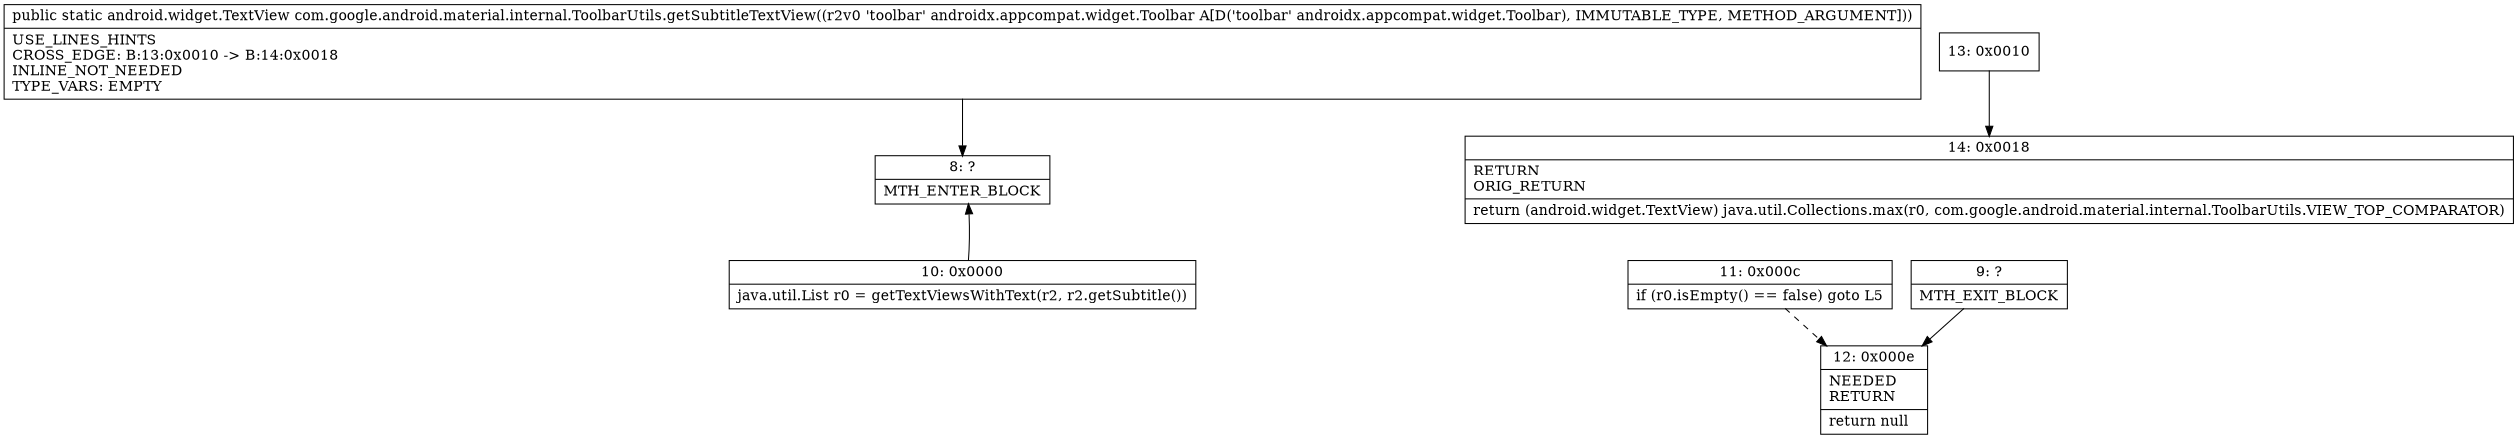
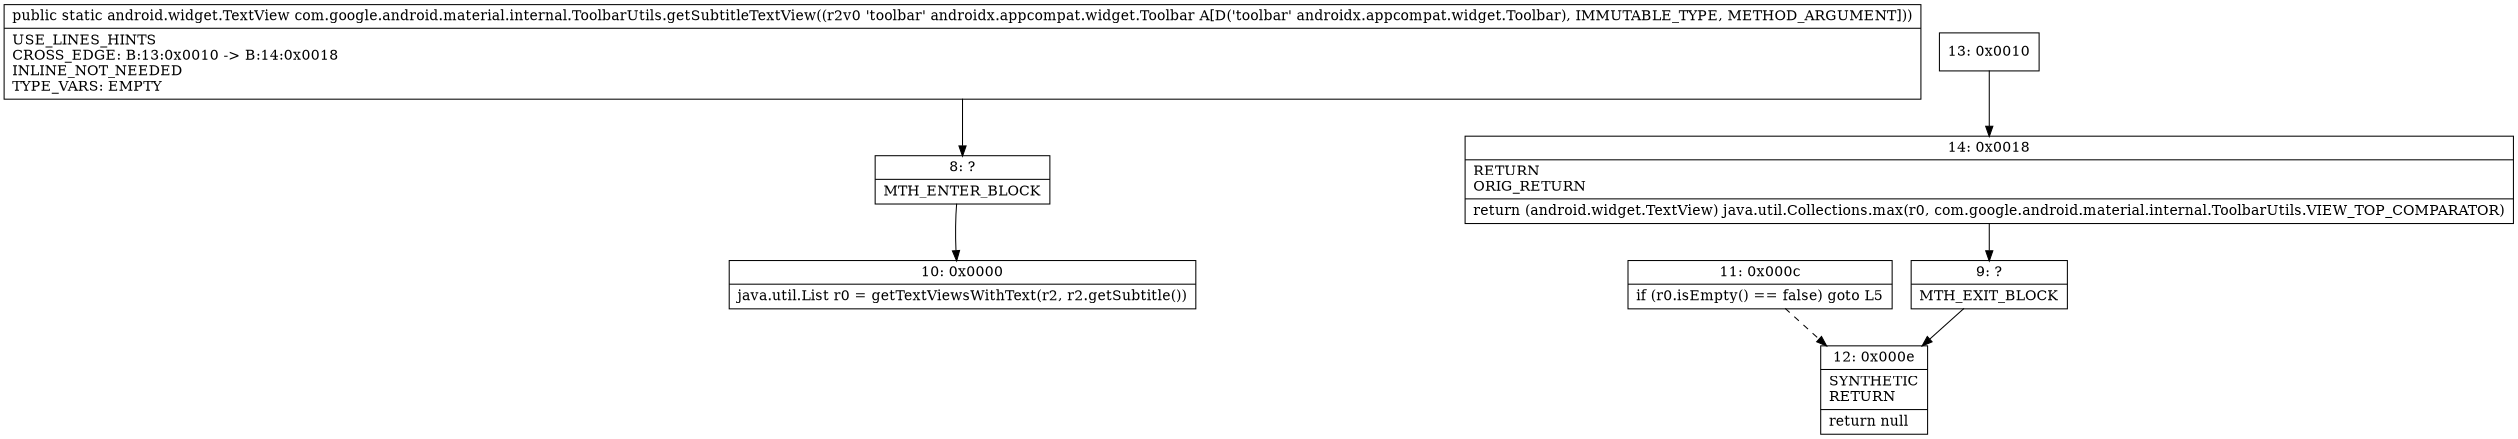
none -> (1989, 237)
(969, 238) -> (956, 227)
(1863, 381) -> (1874, 381)
